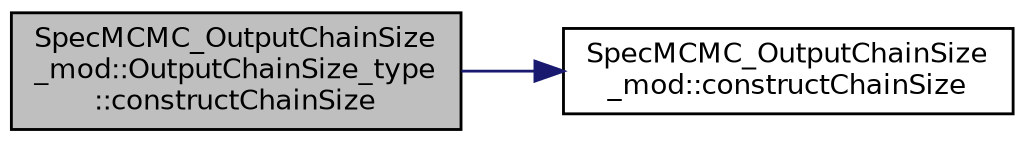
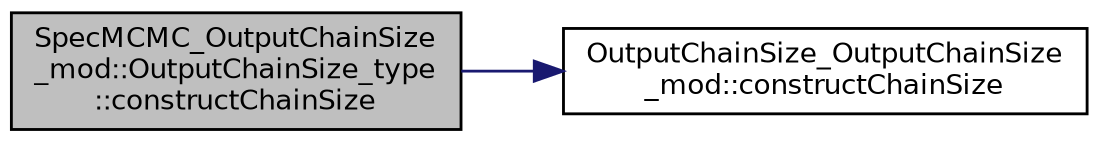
(788, 71) -> (825, 71)
